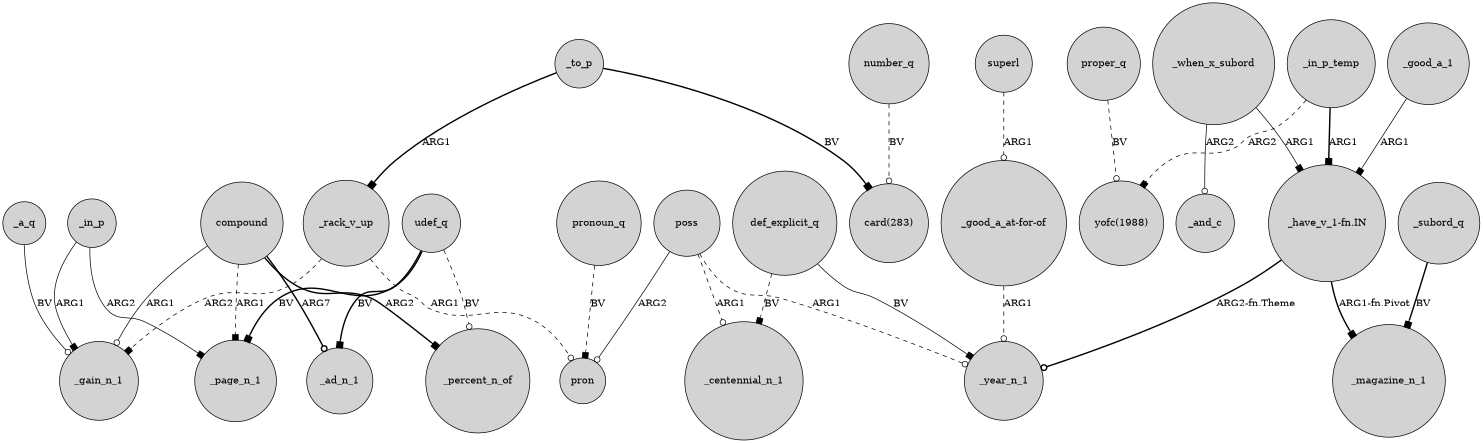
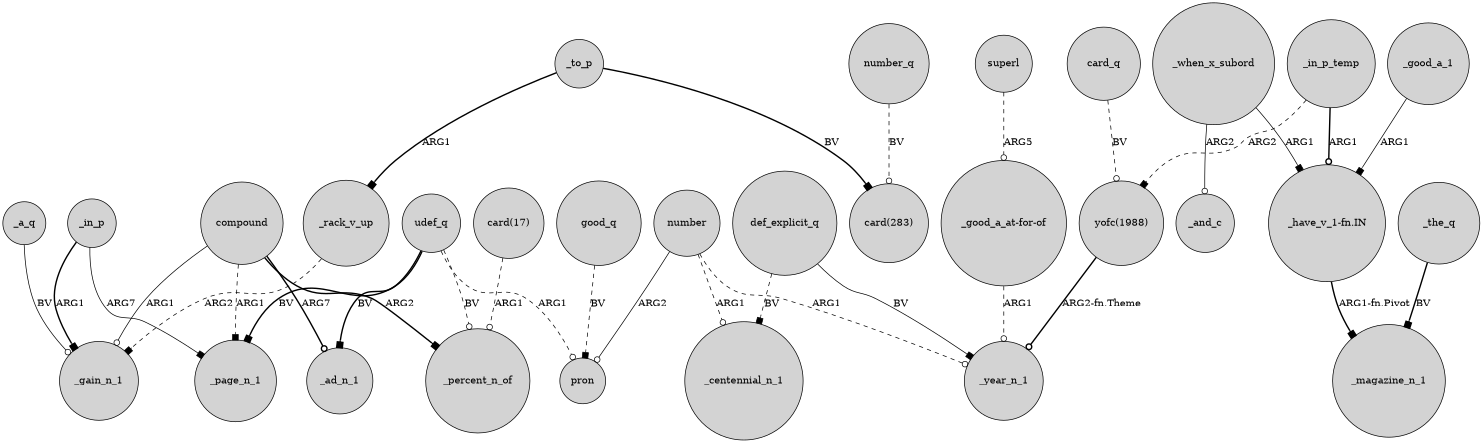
(1104, 64) -> (1104, 64)
(1329, 133) -> (1329, 133)
(1018, 143) -> (1018, 143)
none -> (509, 223)
(599, 223) -> (599, 223)
(687, 223) -> (687, 223)
(1439, 223) -> (1439, 223)
(55, 292) -> (55, 292)
(121, 304) -> (121, 304)
(462, 315) -> (511, 293)
(1168, 321) -> (1064, 301)
